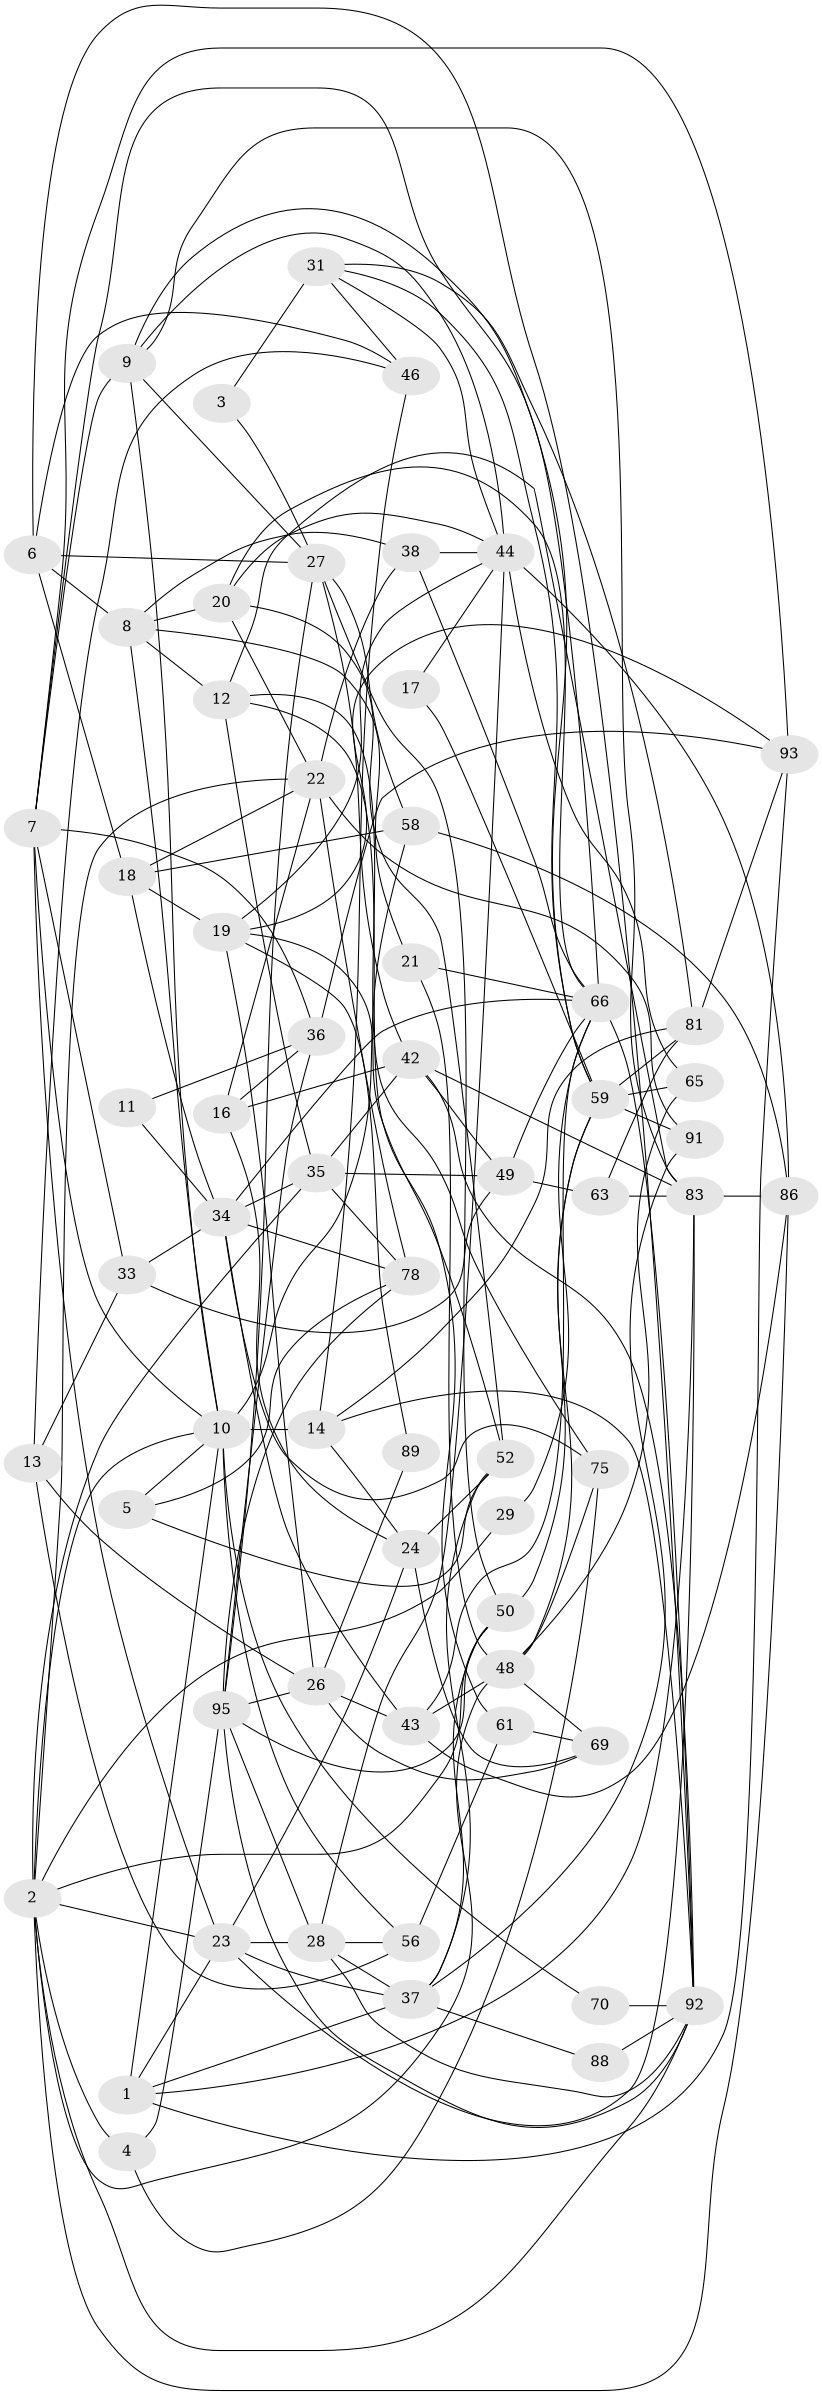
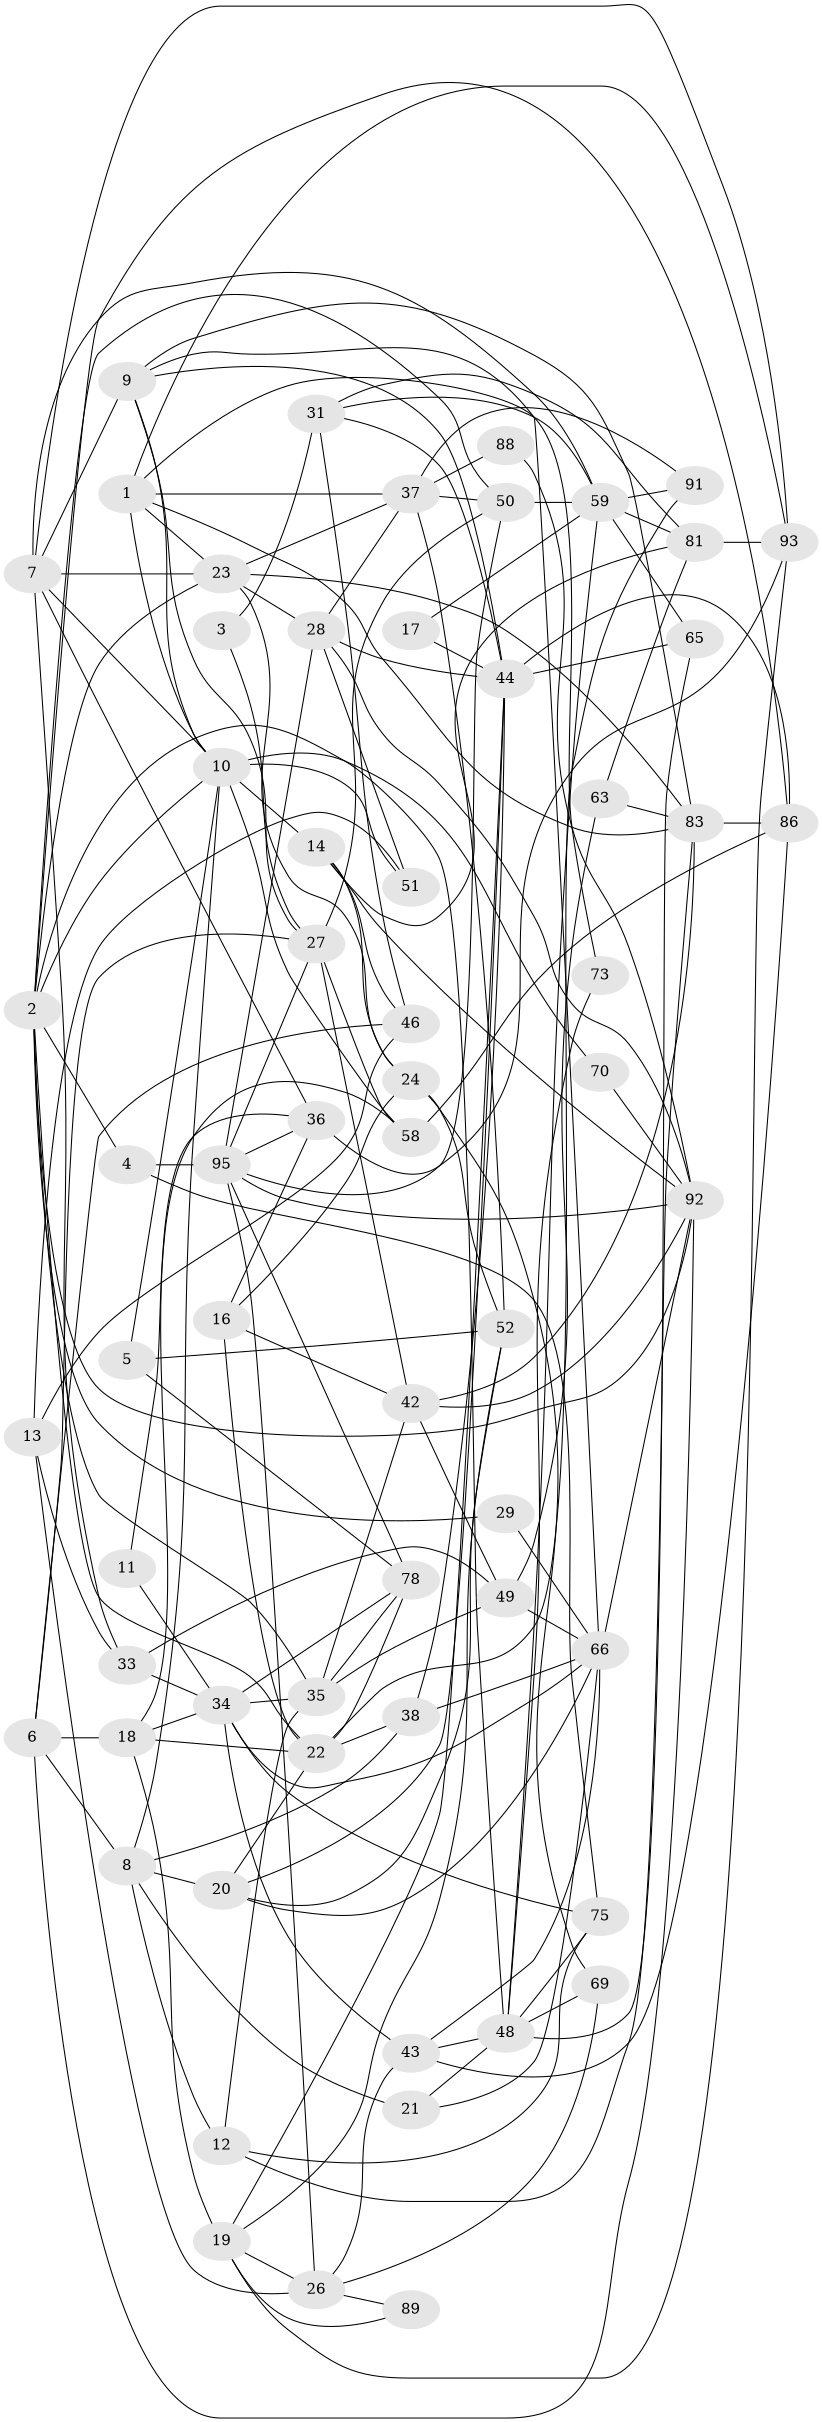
none -> (600, 975)
(506, 1726) -> none
(411, 1943) -> (411, 887)
